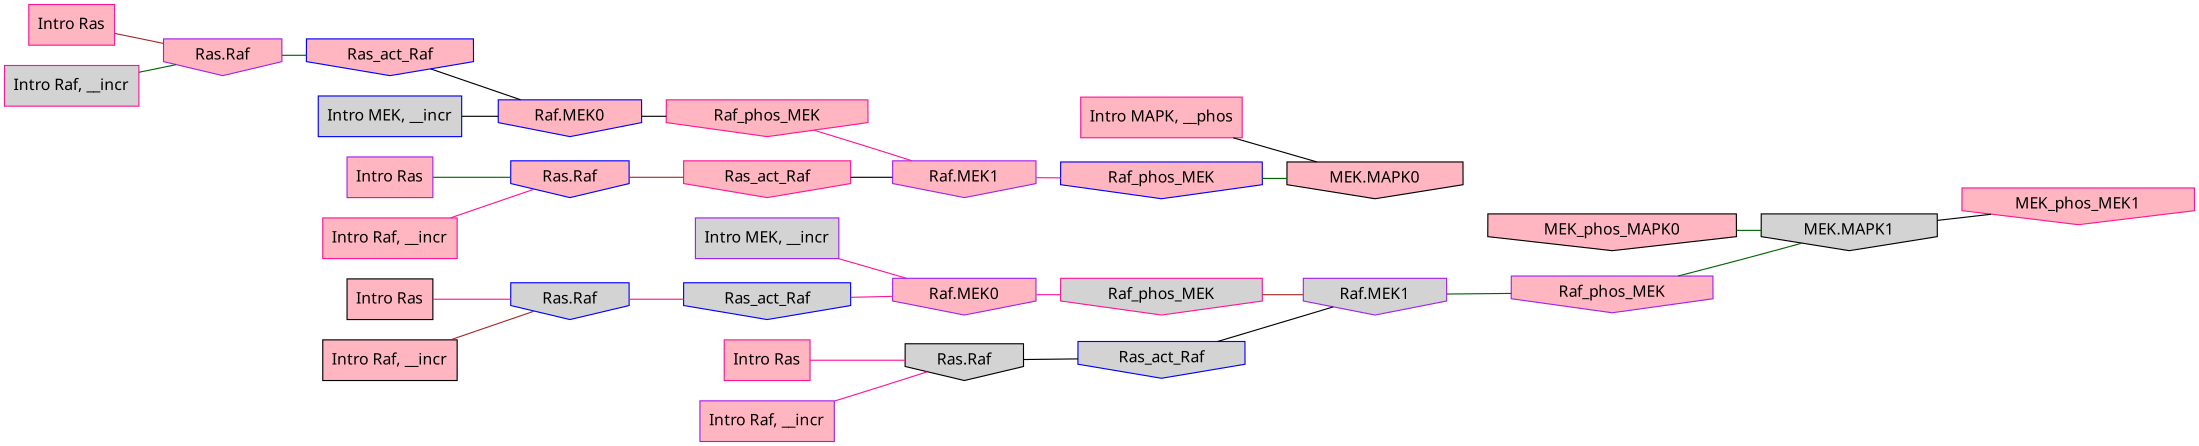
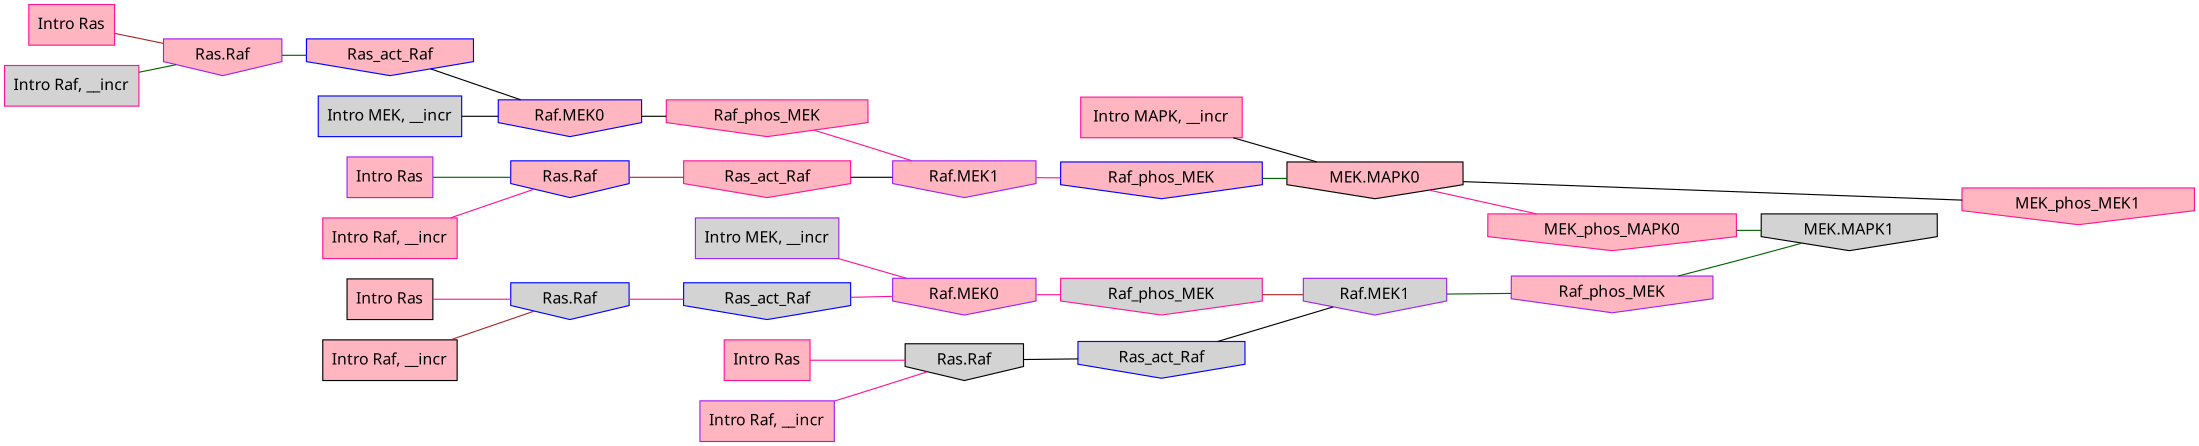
(1161, 117) -> (1161, 117)
none -> (1483, 202)
(1964, 217) -> (1713, 191)
(1612, 230) -> (1612, 230)
